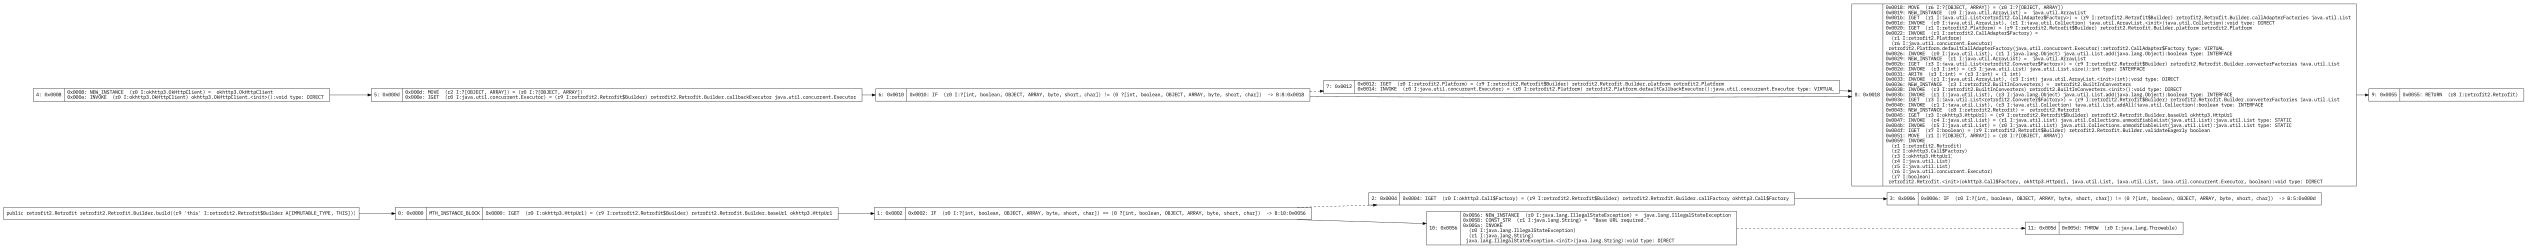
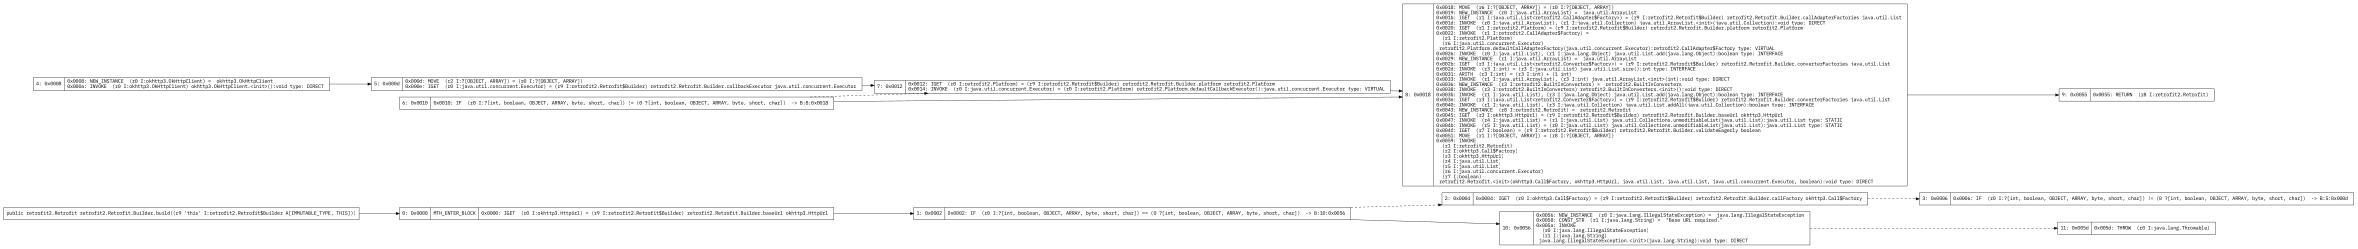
(867, 95) -> (866, 85)
(1839, 199) -> (1892, 199)
(455, 213) -> (455, 213)
